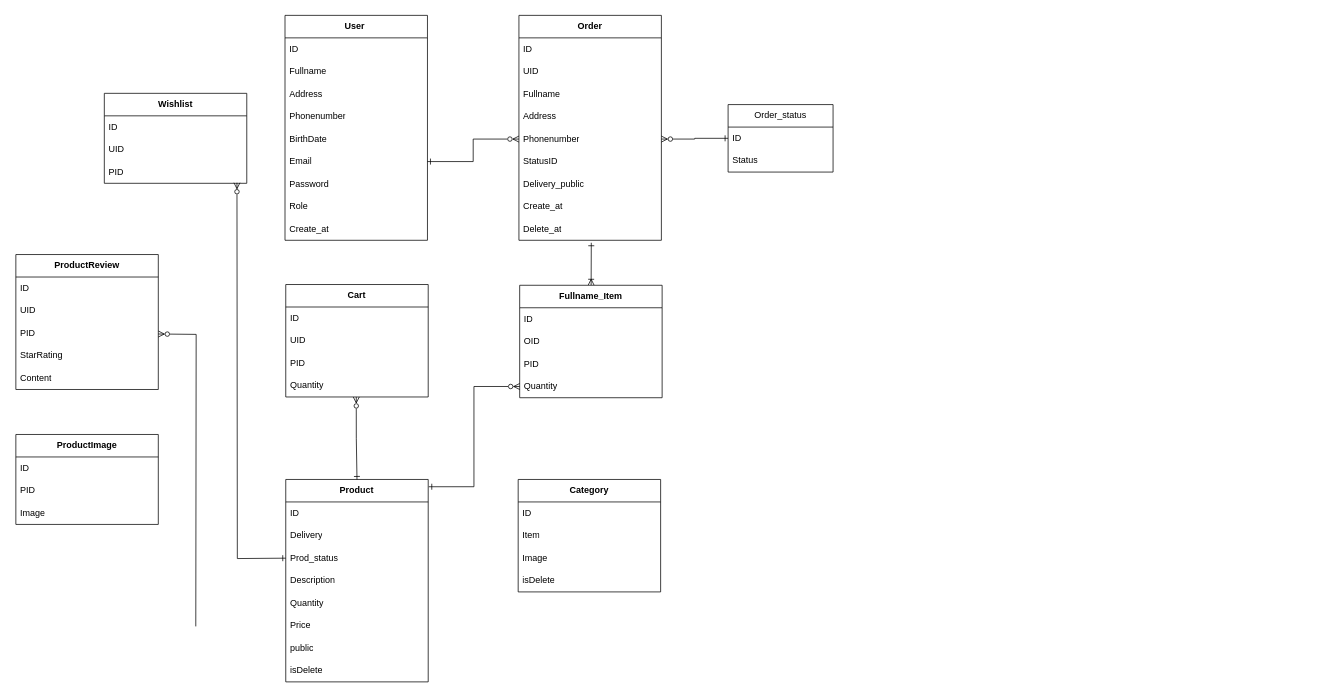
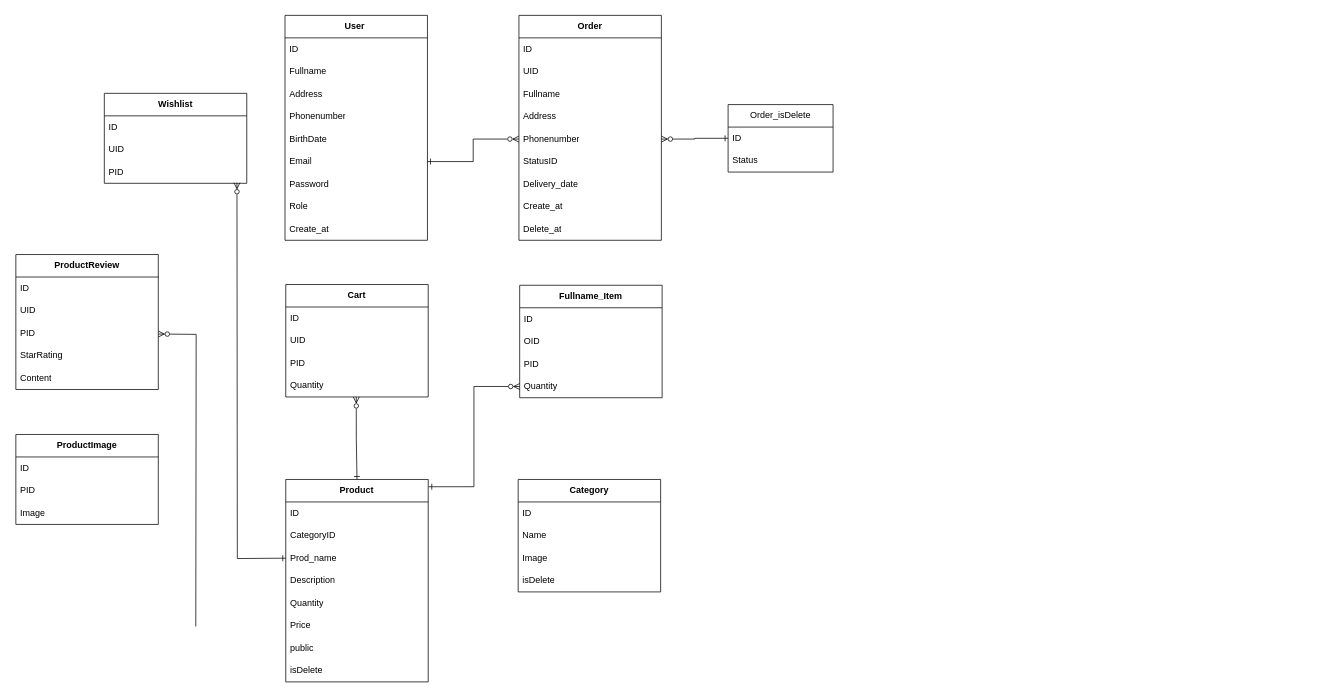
(780, 116) -> (780, 116)
(556, 184) -> (554, 184)
(591, 264) -> none
(308, 536) -> (315, 536)
(532, 536) -> (532, 536)
(318, 558) -> (313, 558)
